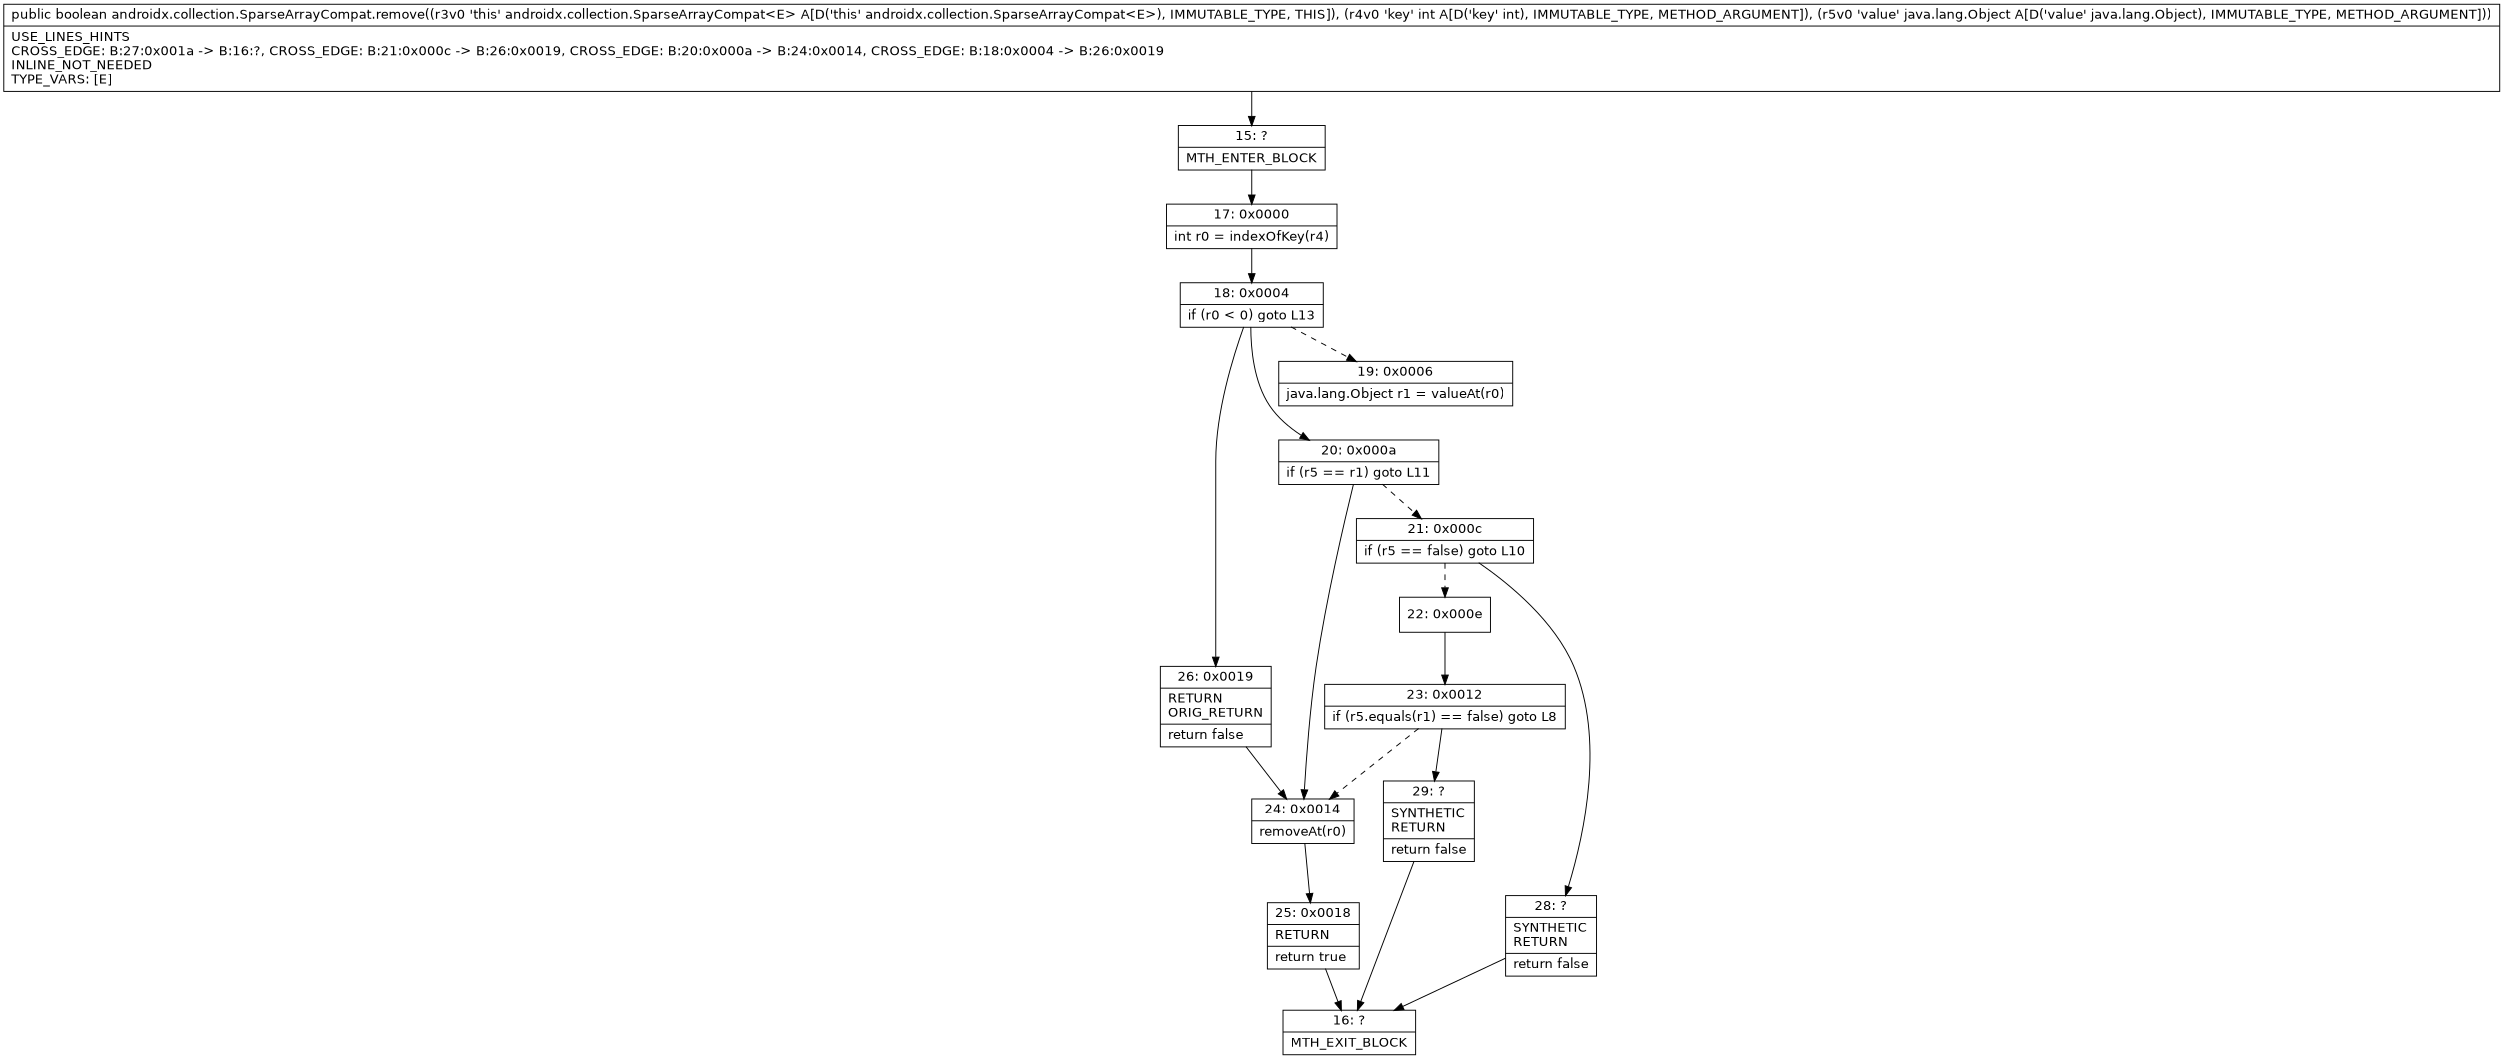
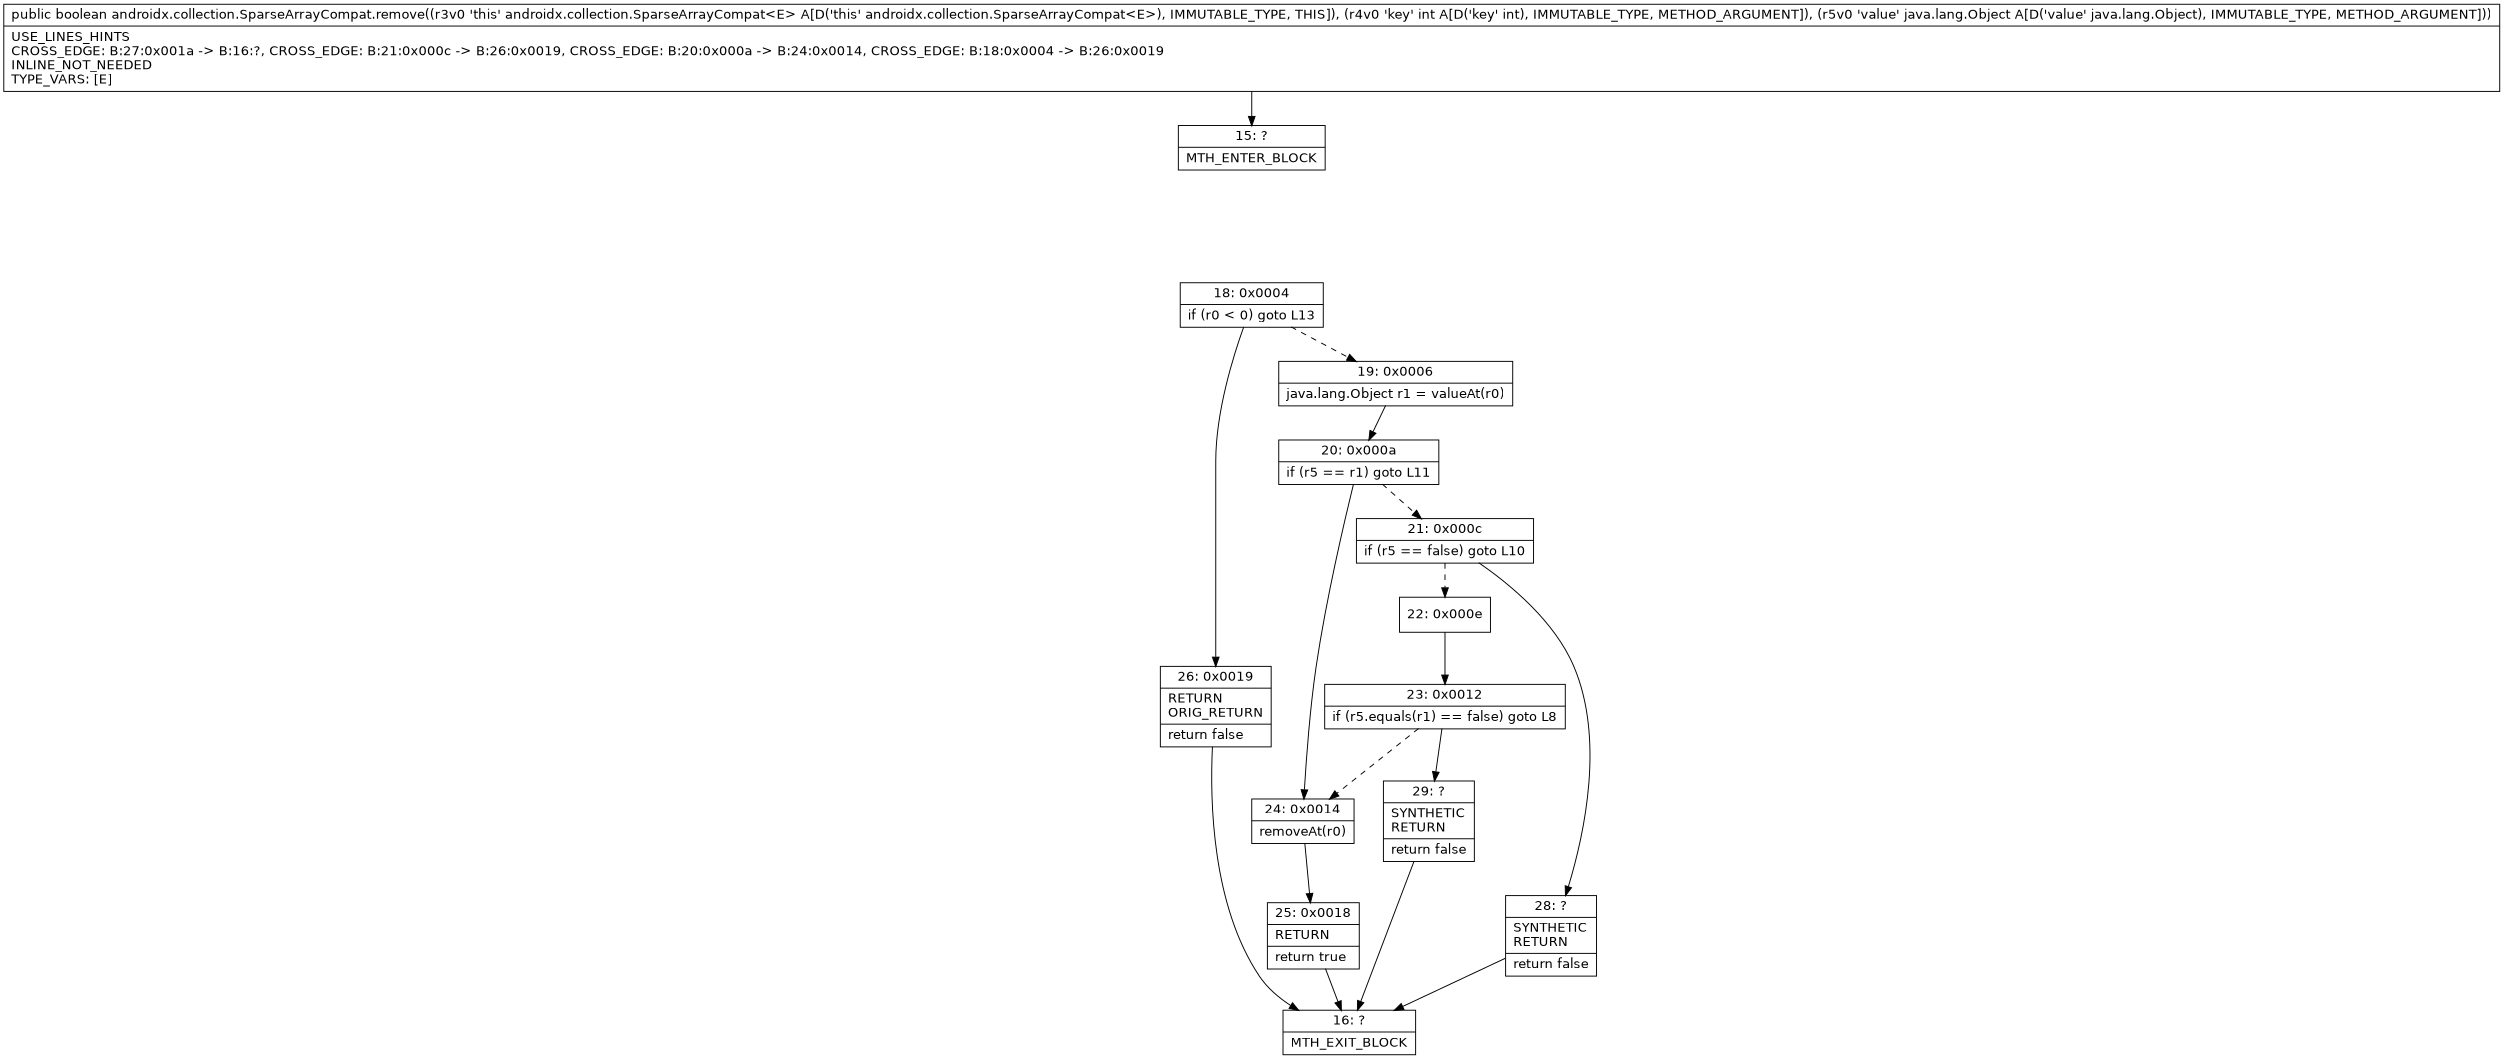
(1252, 226) -> none
(1261, 389) -> (1379, 419)
(1263, 769) -> (1223, 886)
